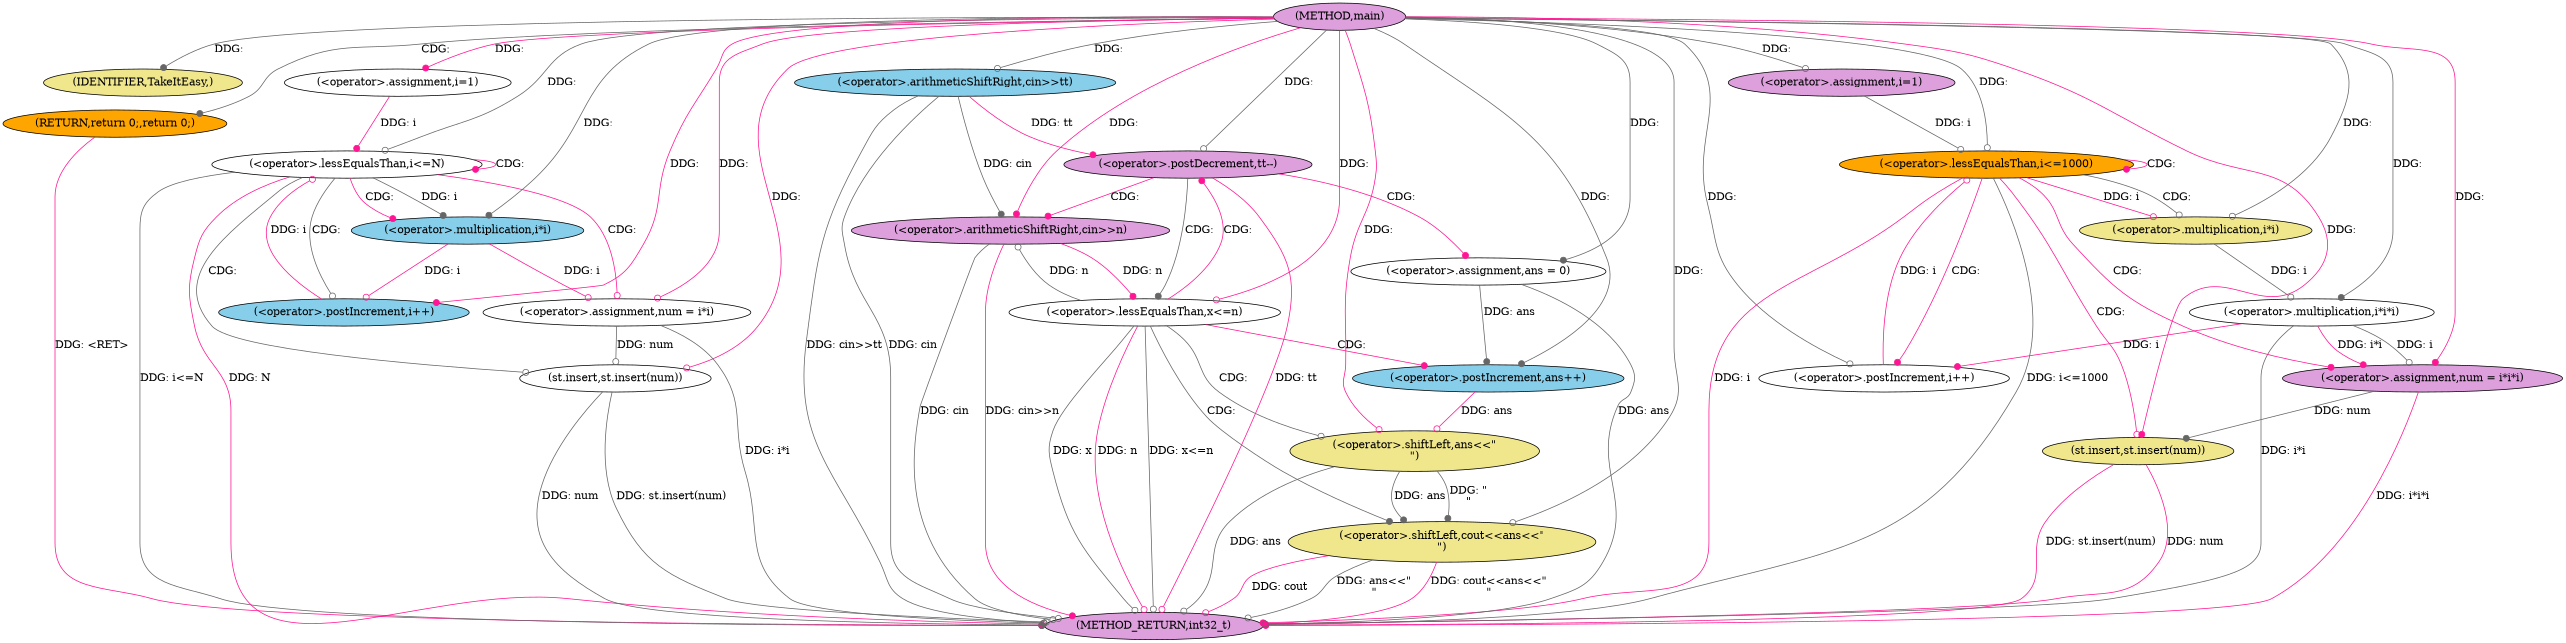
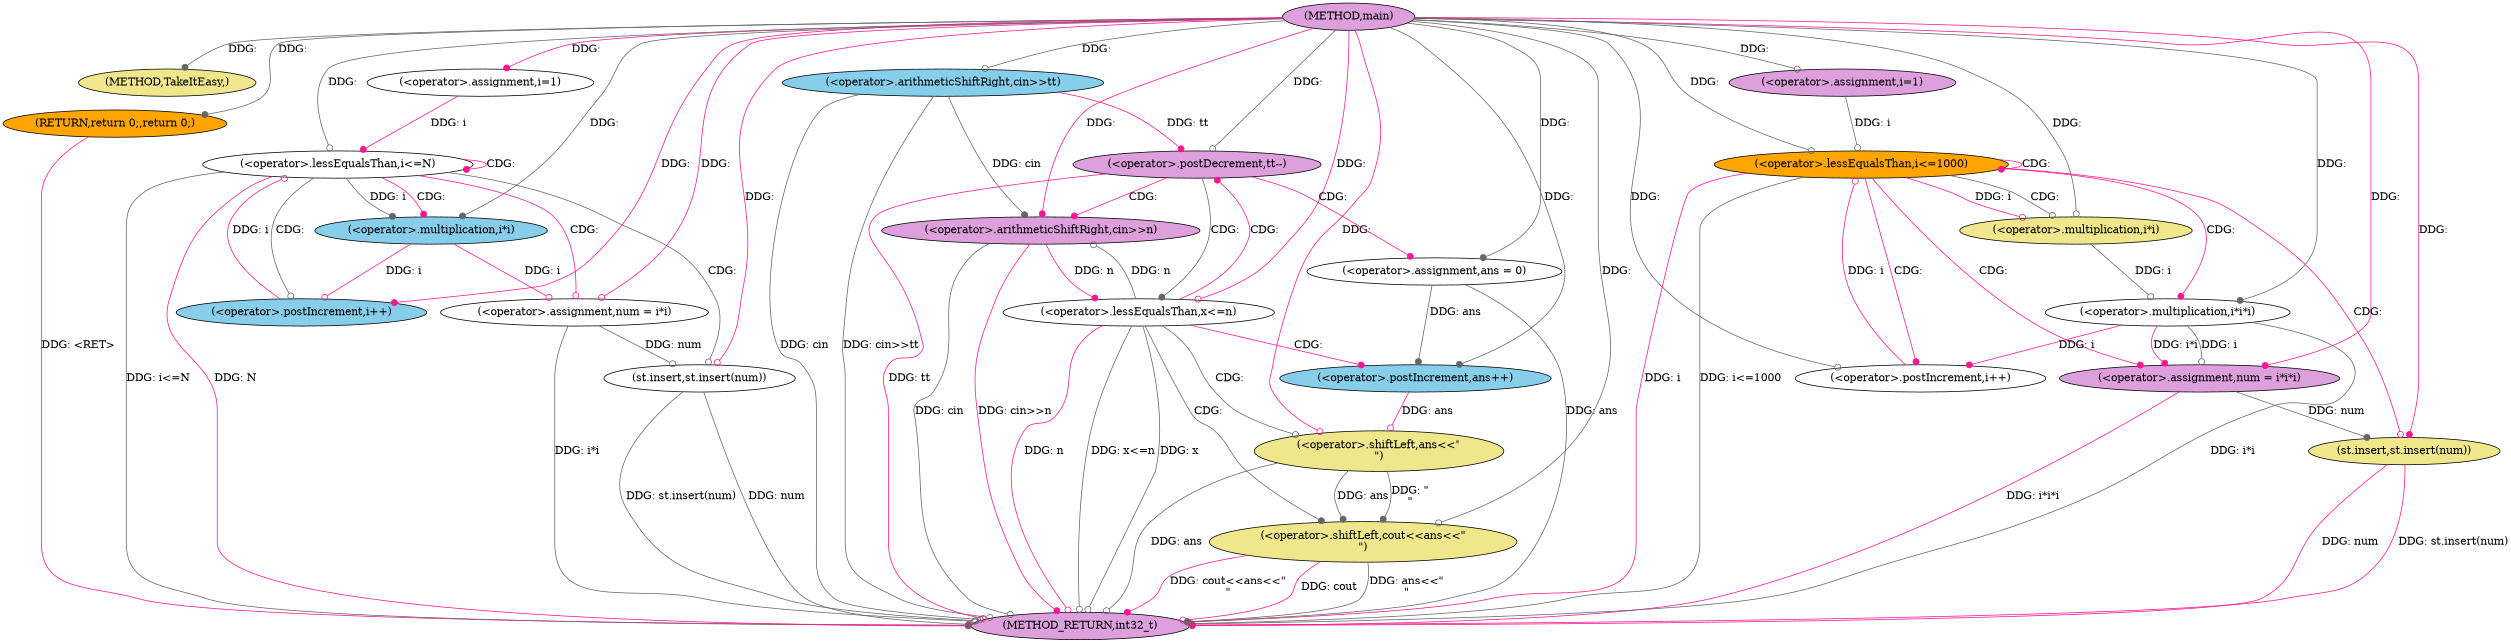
(438, 50) -> (294, 50)
(143, 83) -> (167, 83)
none -> (2152, 191)
